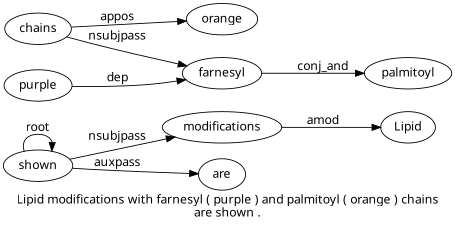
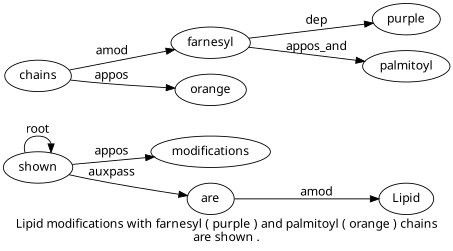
(118, 36) -> (112, 51)
(323, 67) -> (316, 47)
(125, 86) -> (307, 31)
(327, 127) -> (302, 199)
(118, 137) -> (112, 151)
